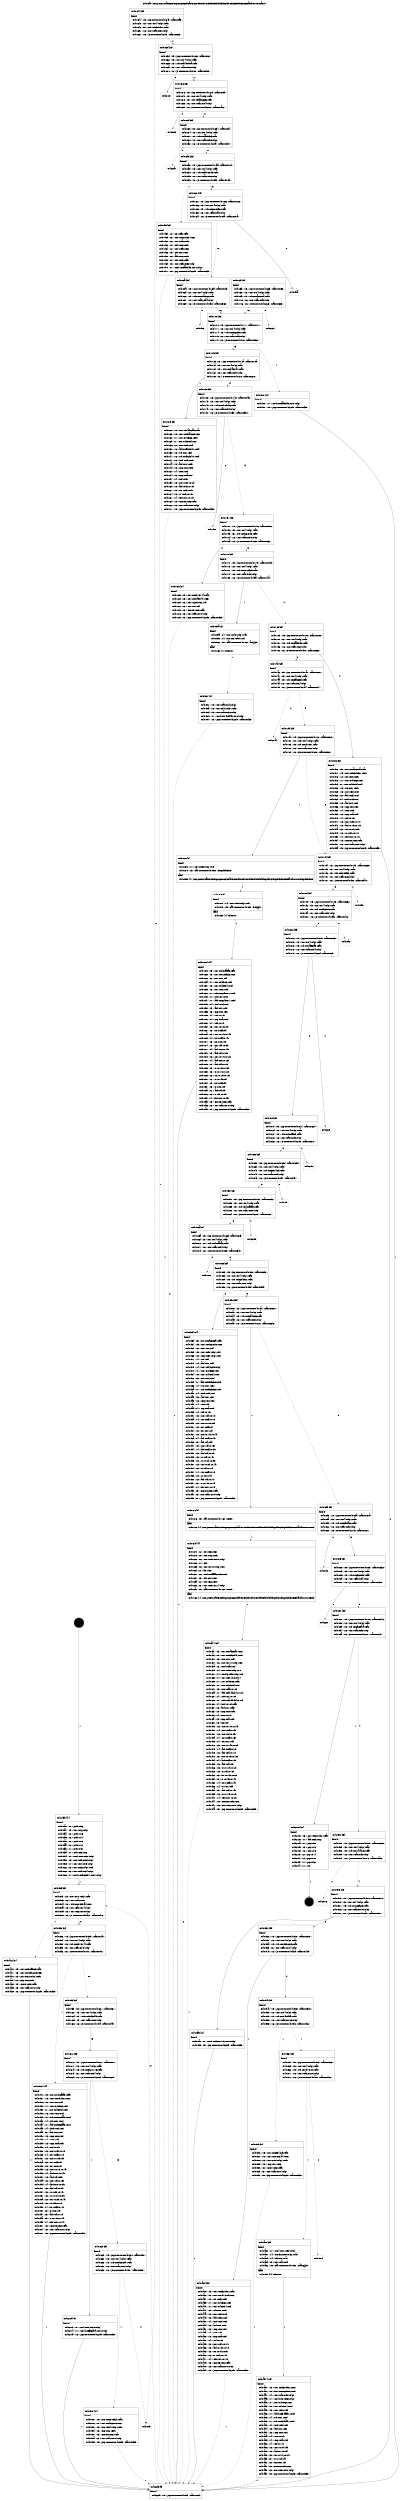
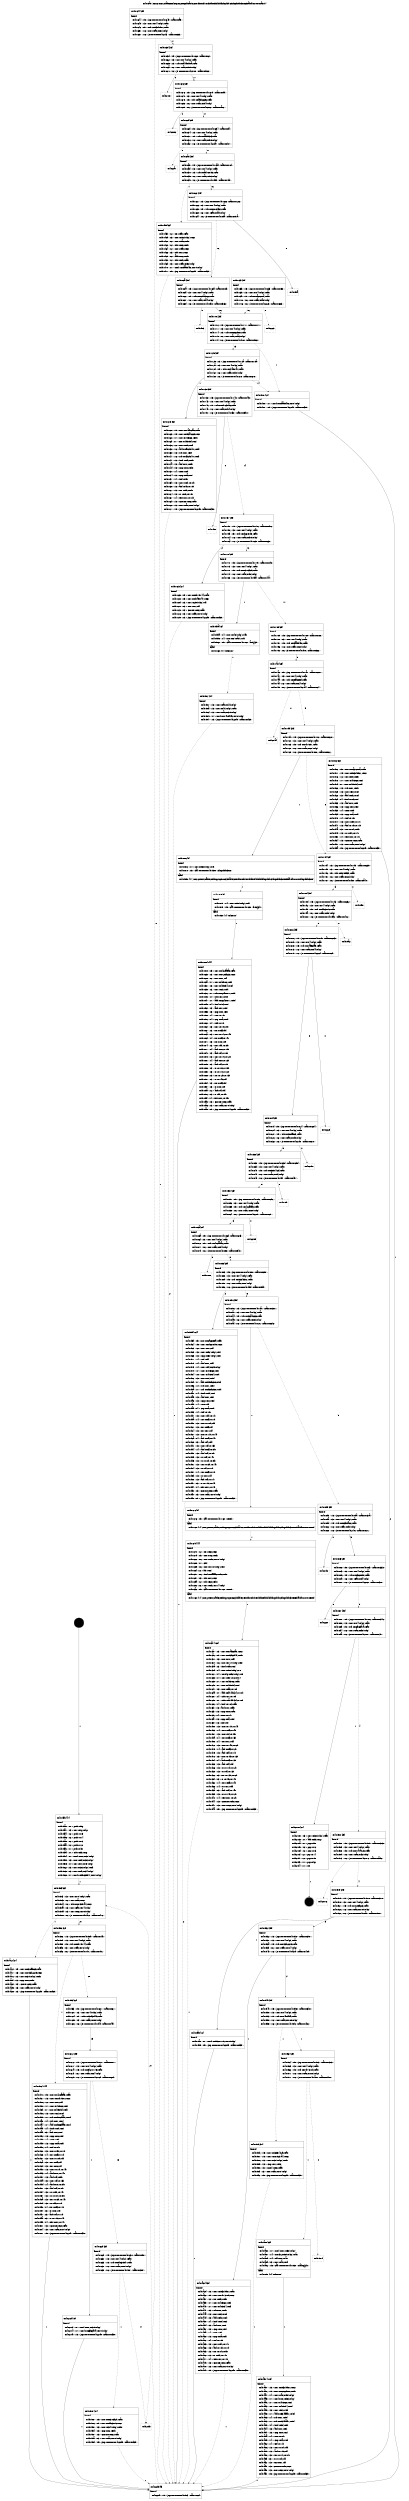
(228, 383) -> (260, 386)
(343, 703) -> none
